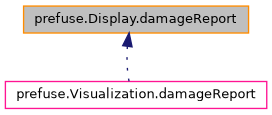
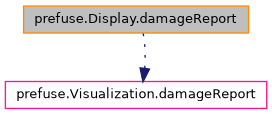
(127, 64) -> (145, 51)
